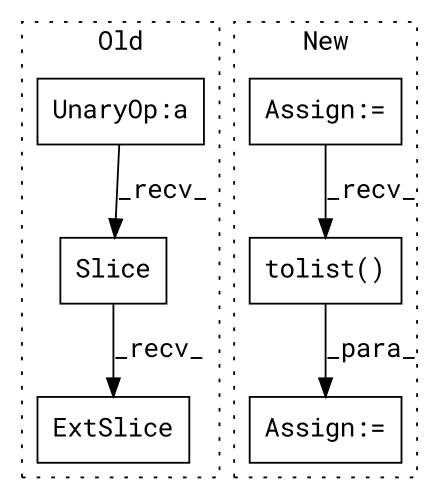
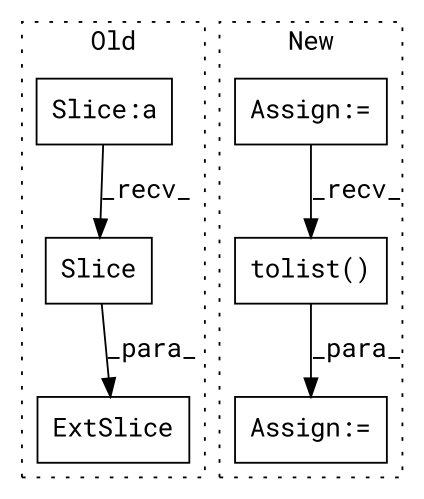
(121, 112) -> (104, 112)
(159, 350) -> (152, 350)
